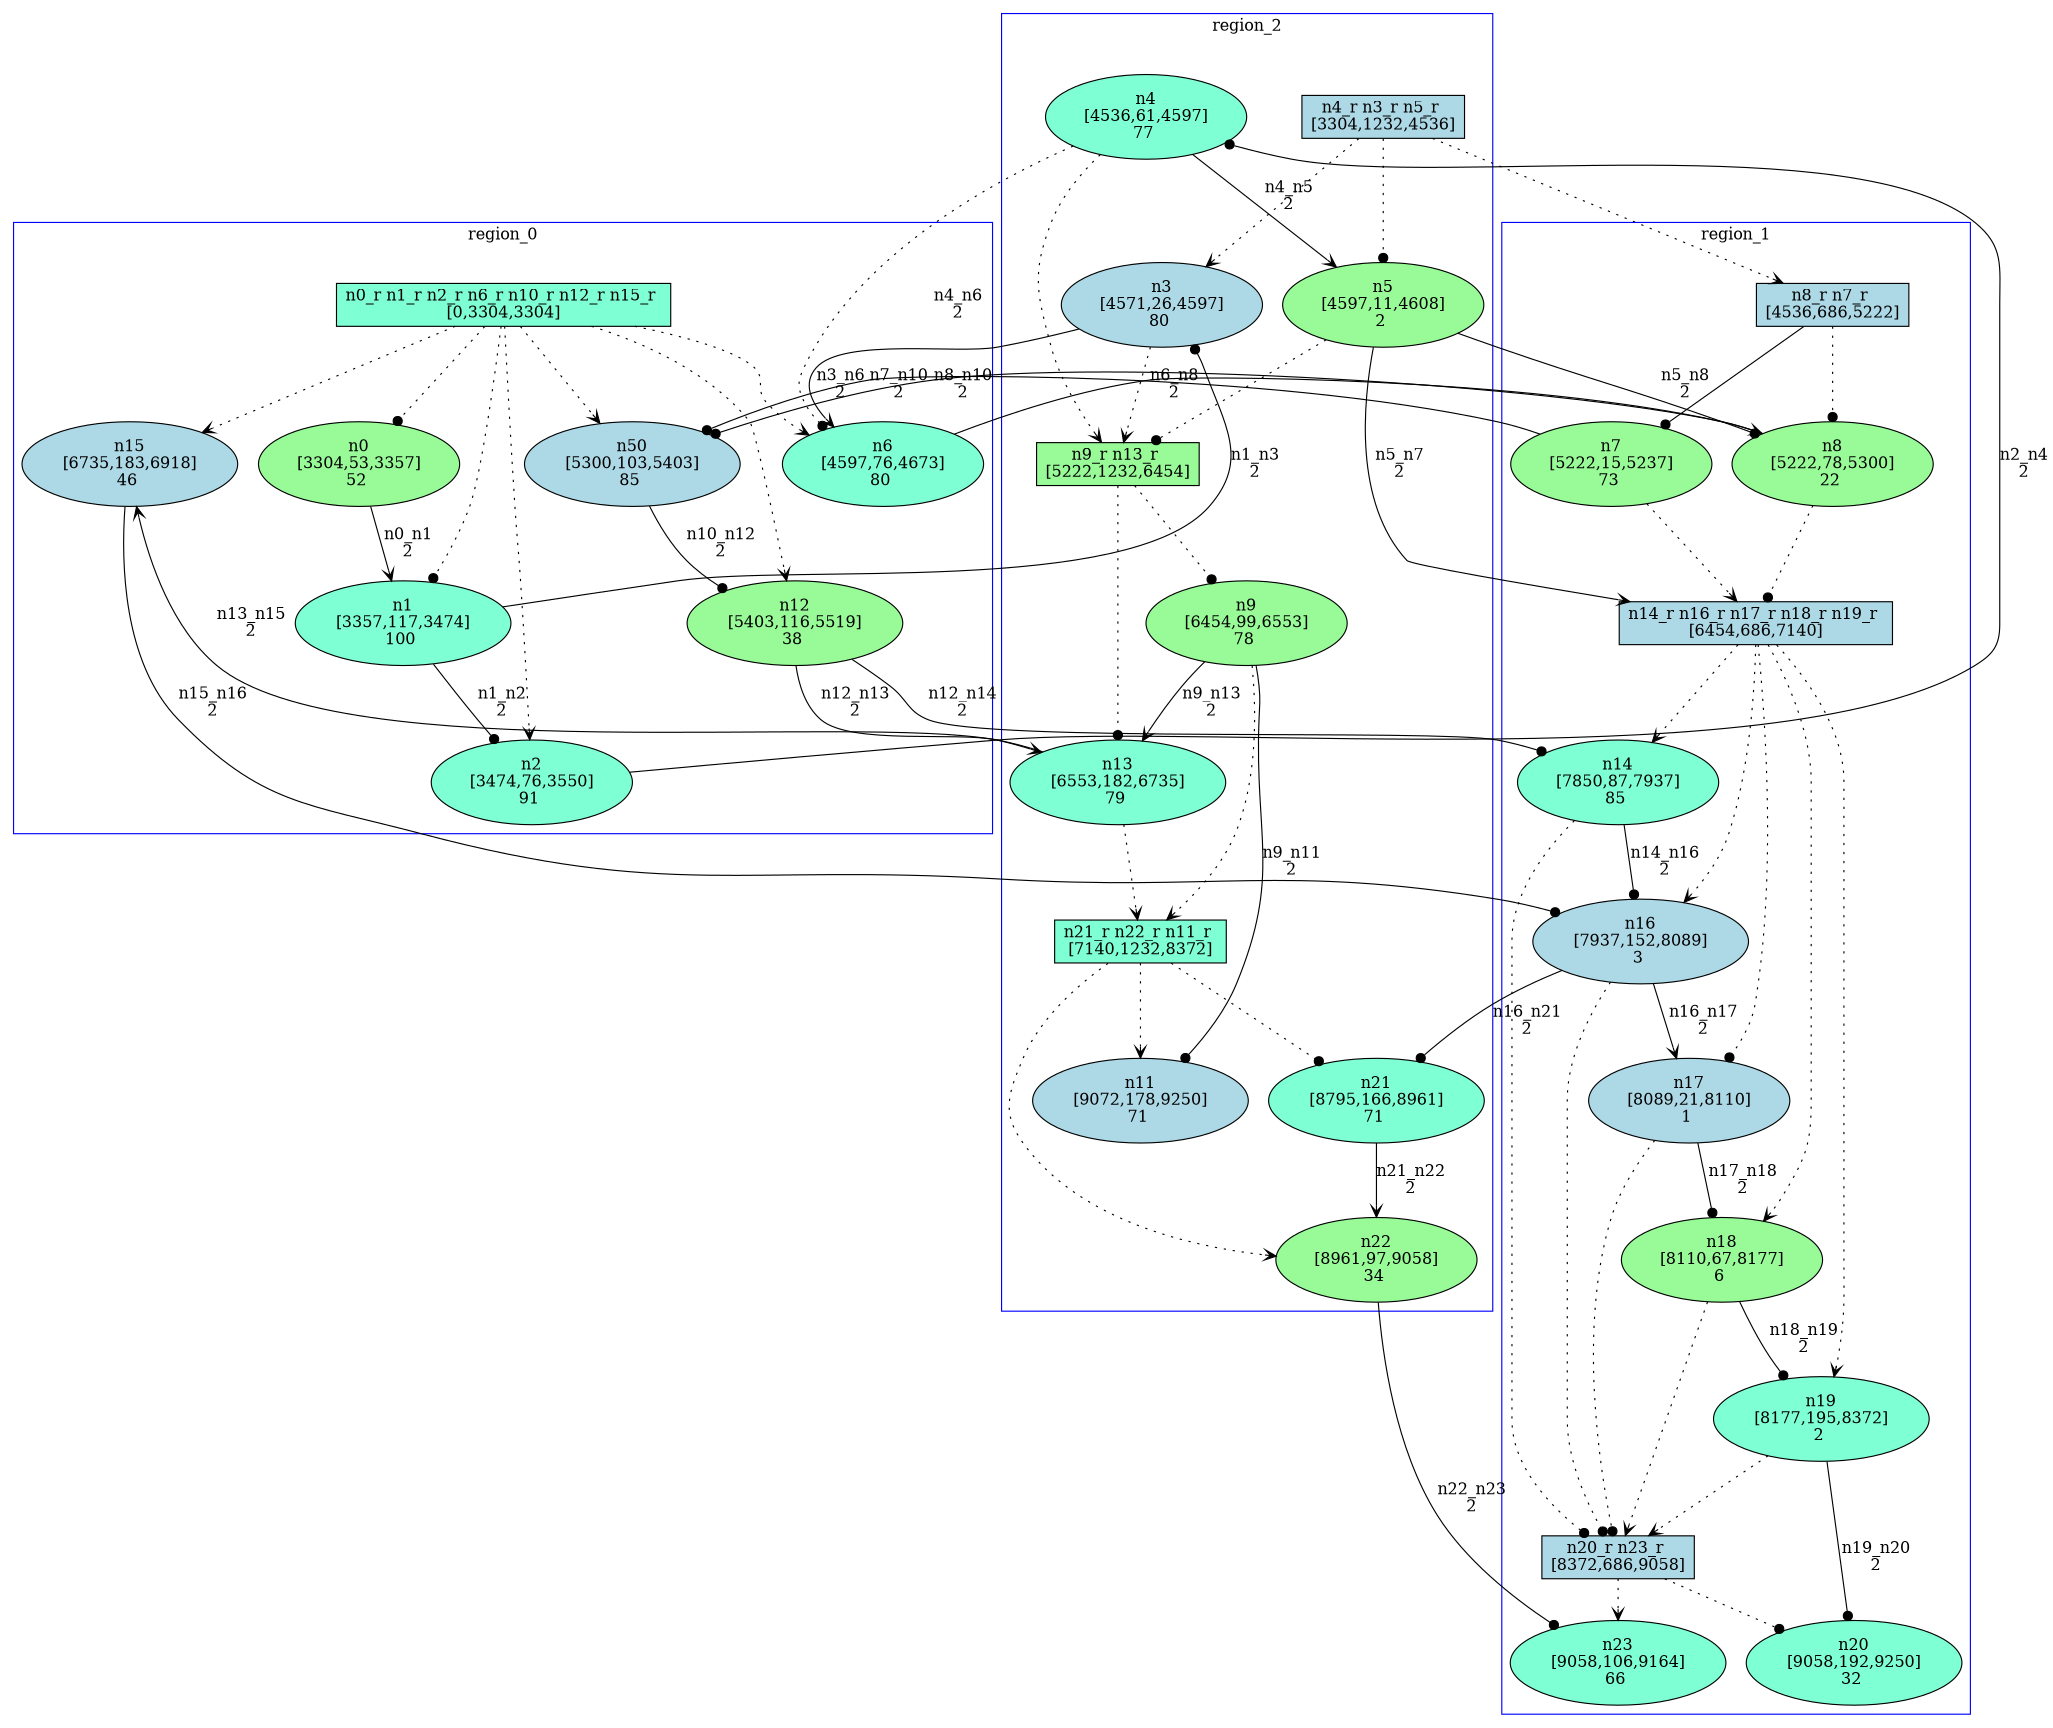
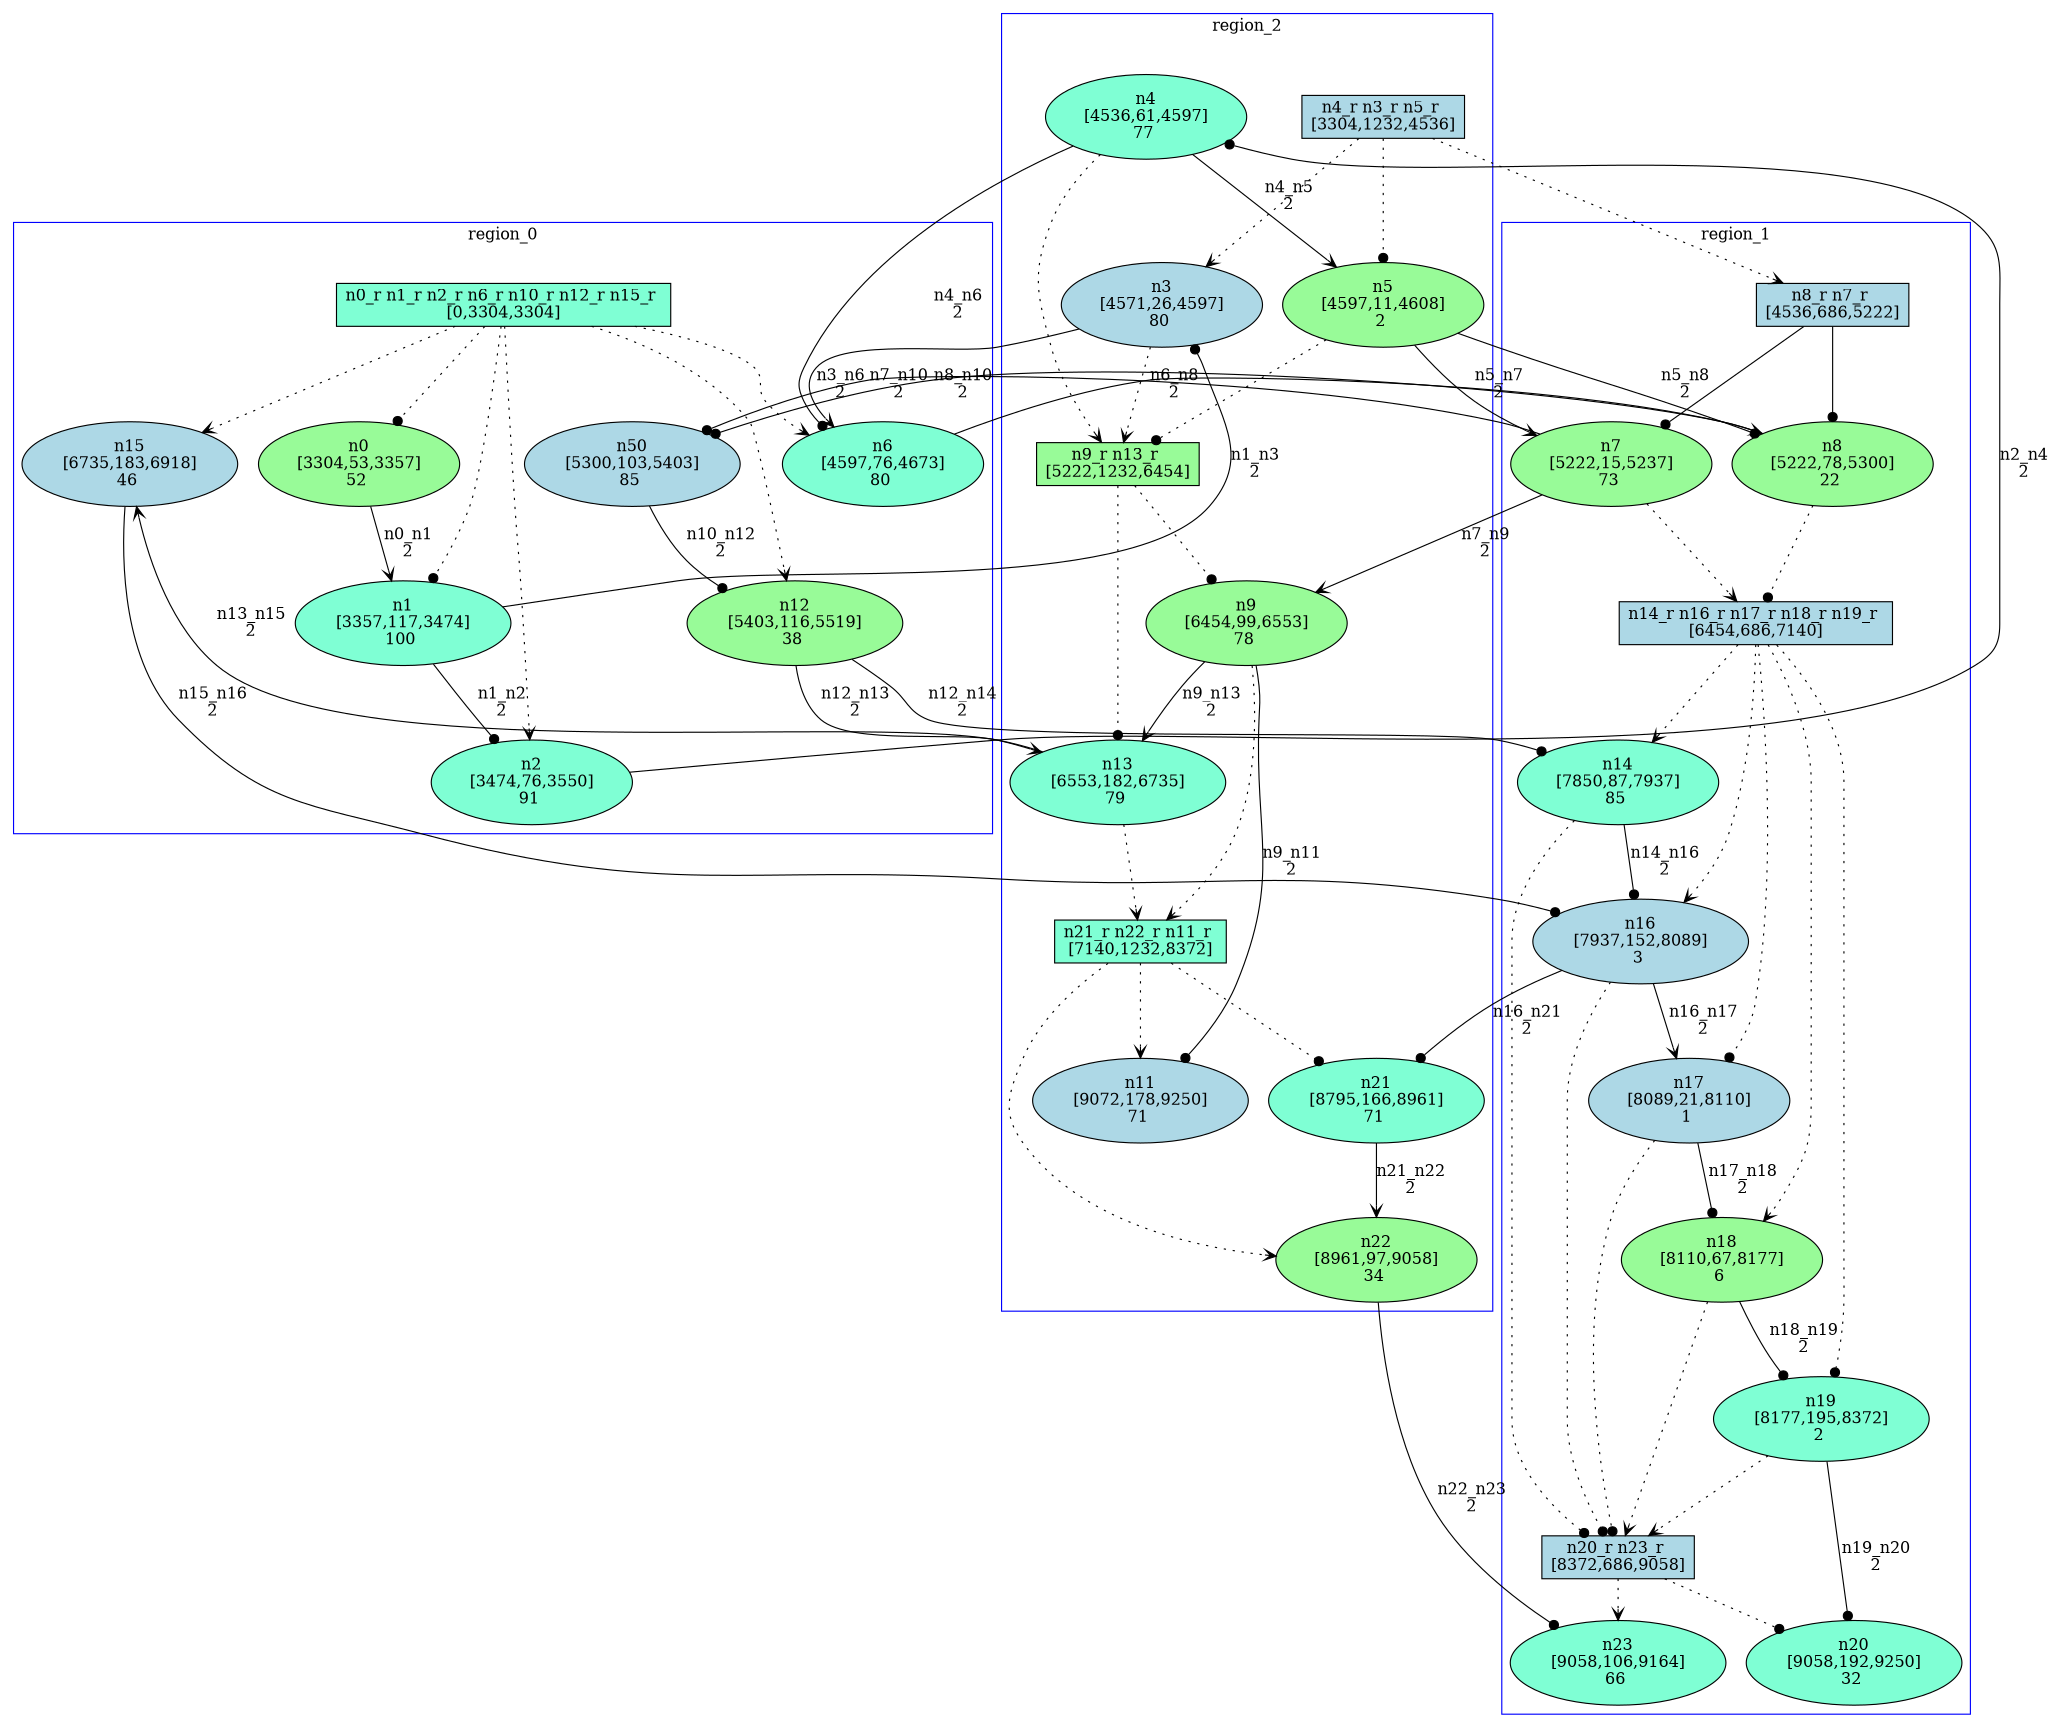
(896, 254) -> (896, 254)
(1833, 369) -> (1833, 369)
(557, 370) -> none
none -> (1434, 541)
(1405, 557) -> (1468, 397)
(1844, 997) -> (1844, 997)
